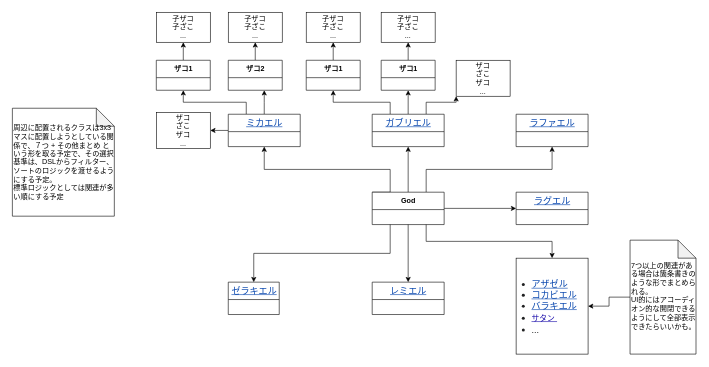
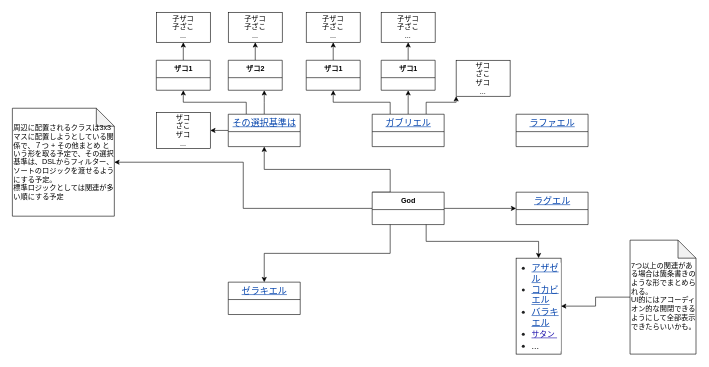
(265, 123) -> (265, 123)
(408, 152) -> (307, 209)
(489, 170) -> none
(408, 276) -> none
(254, 299) -> (264, 299)
(408, 299) -> none
(552, 306) -> (539, 306)
